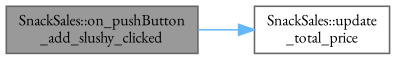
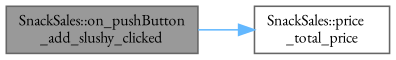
(322, 30) -> (322, 30)
